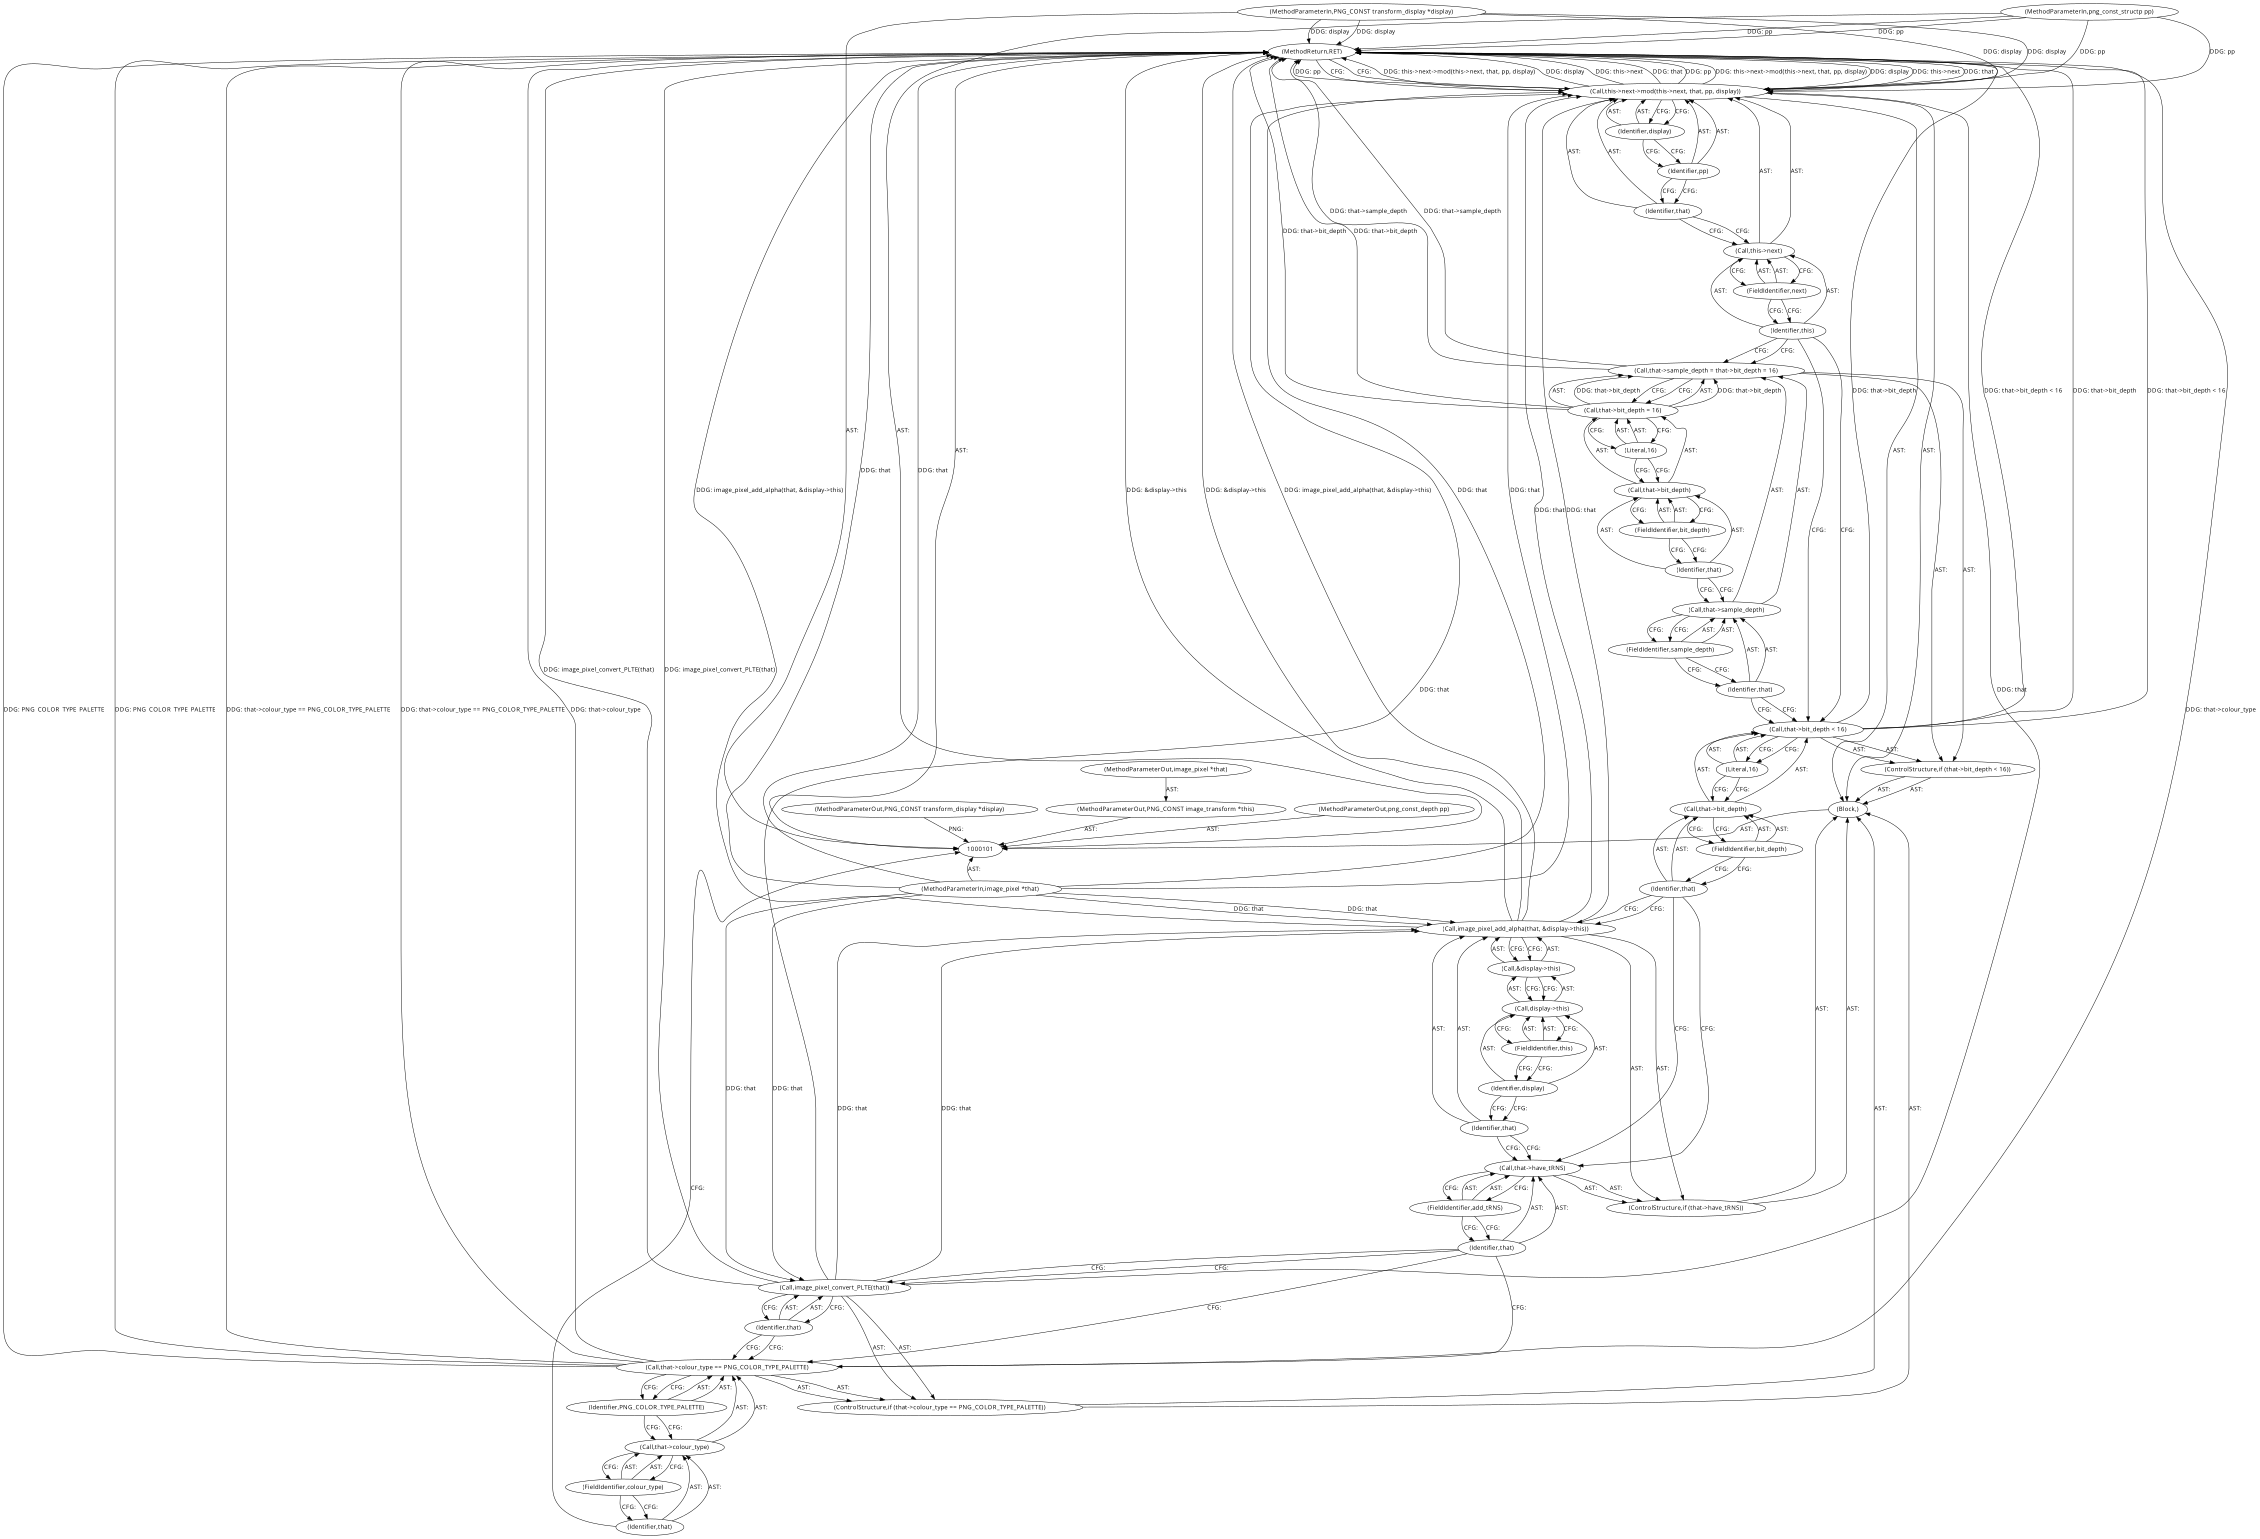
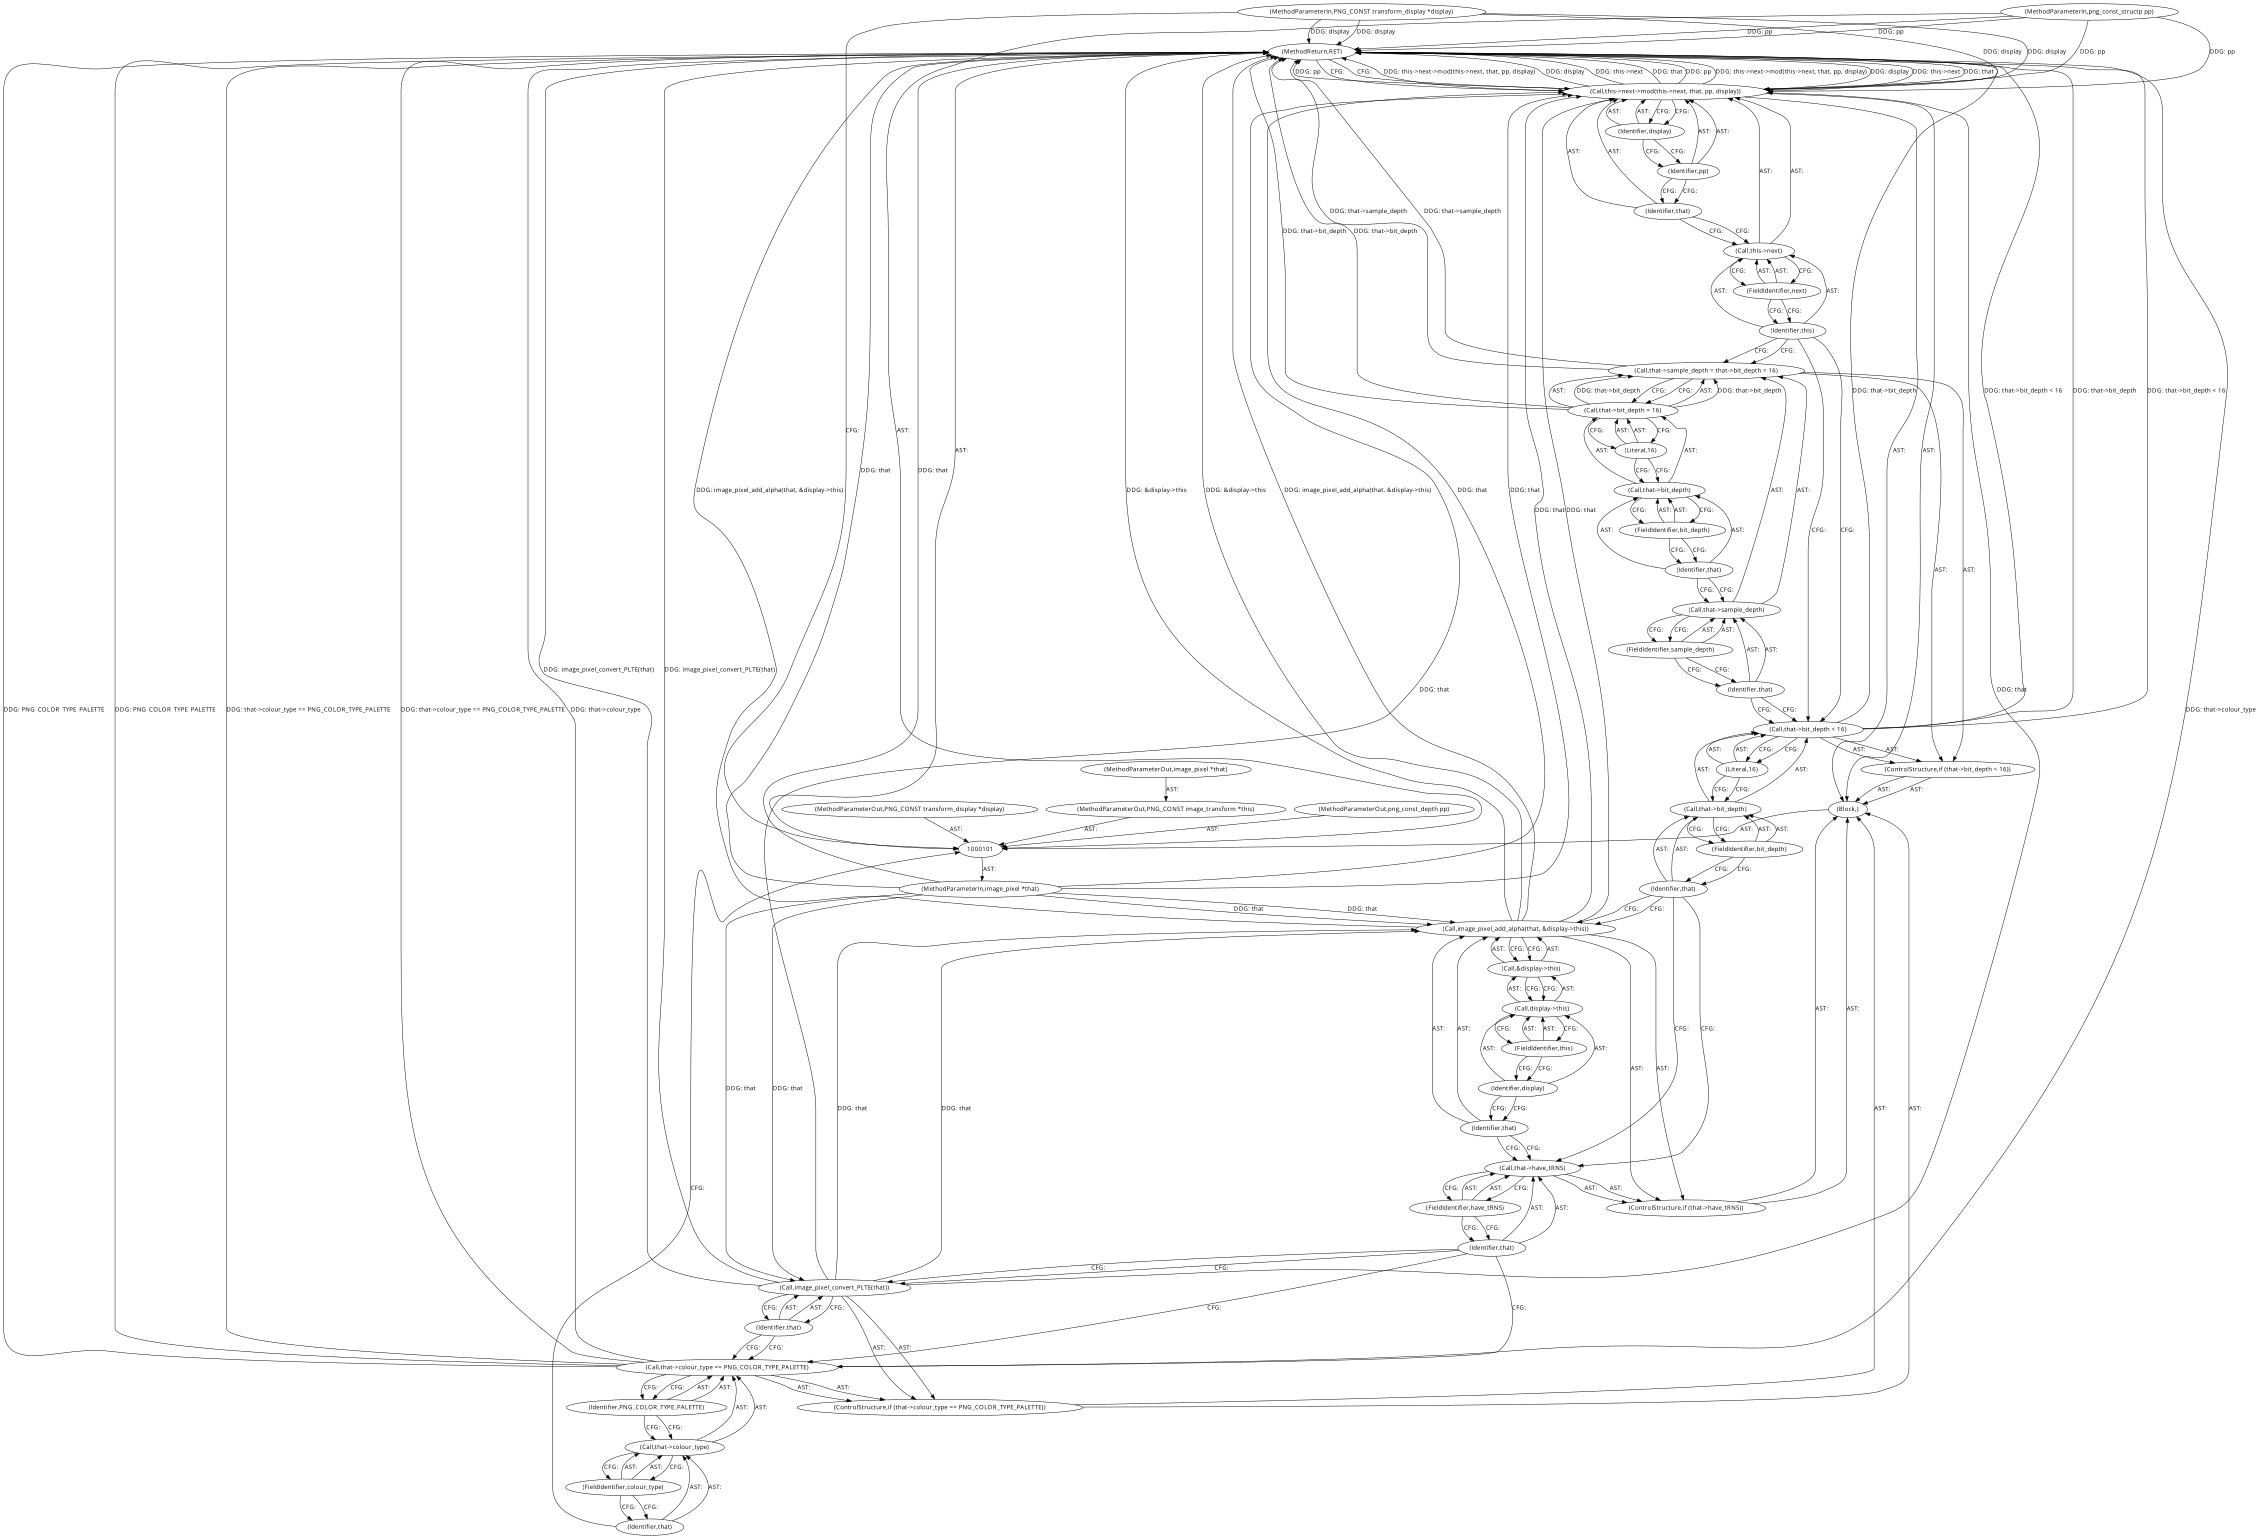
(853, 431) -> (853, 431)
(957, 829) -> (957, 829)
(968, 871) -> (983, 867)
(1465, 1208) -> (1465, 1208)
